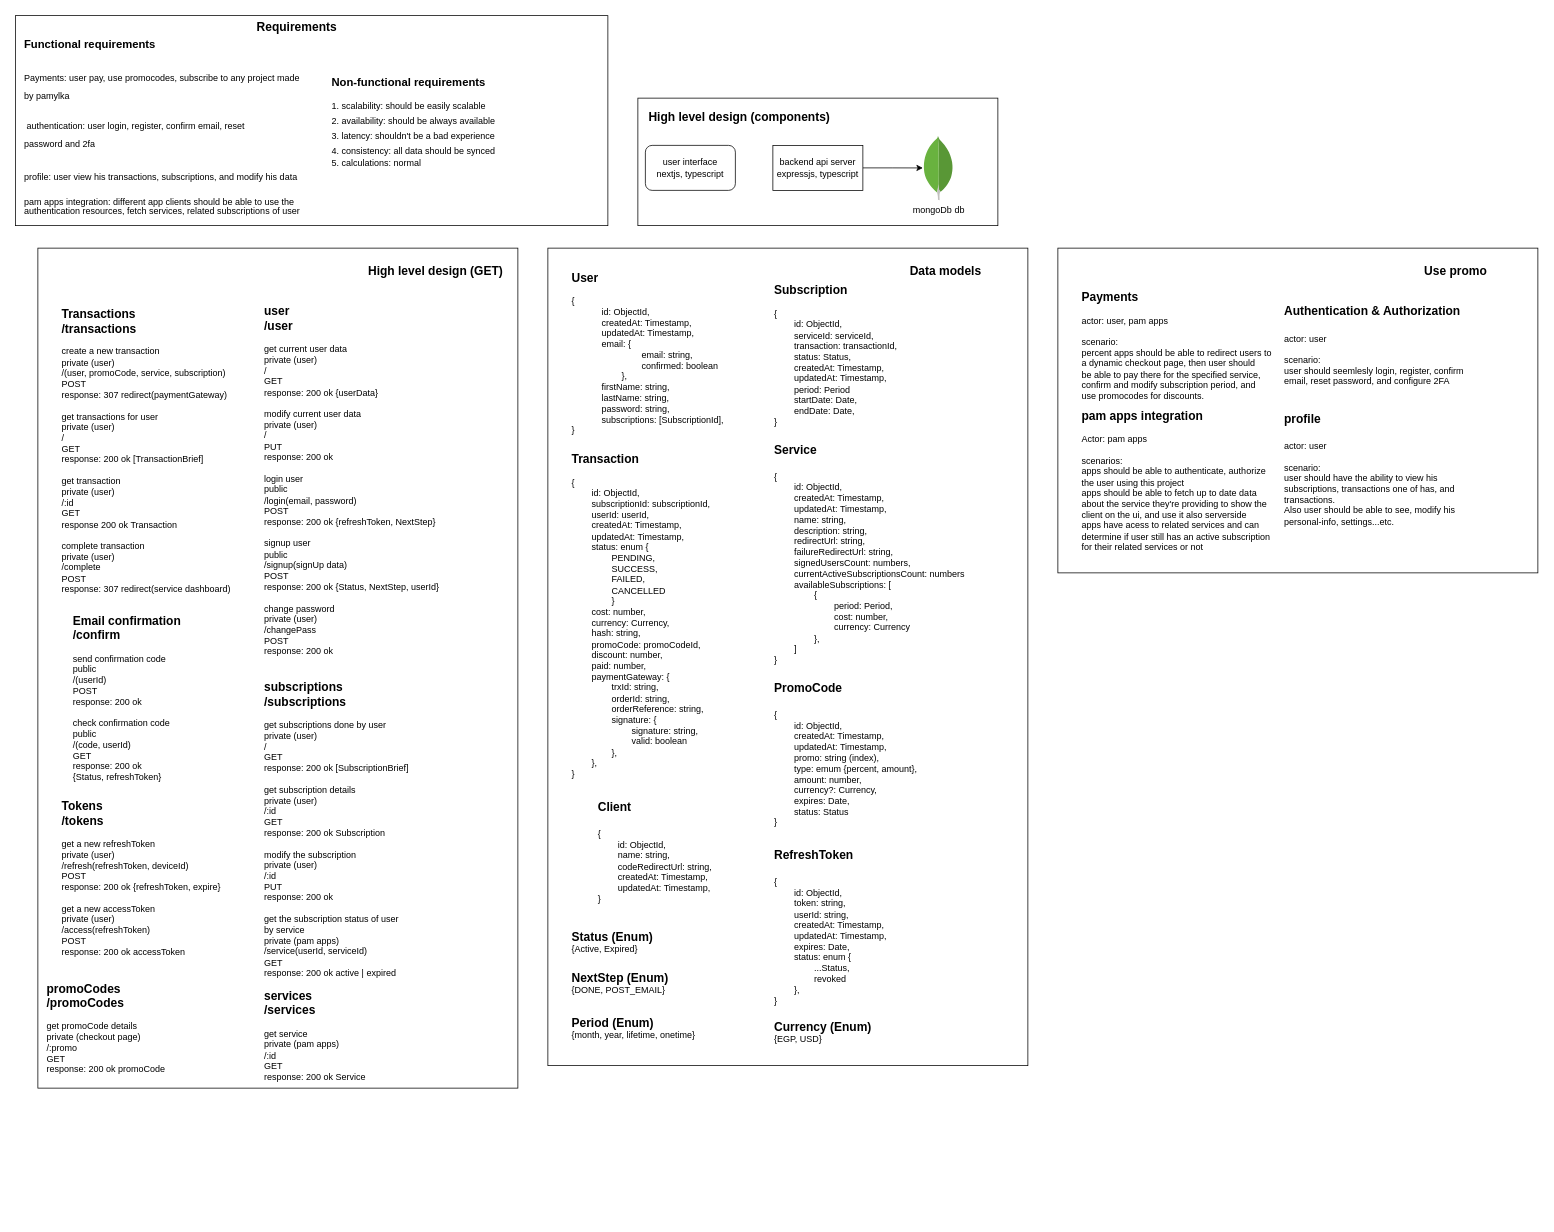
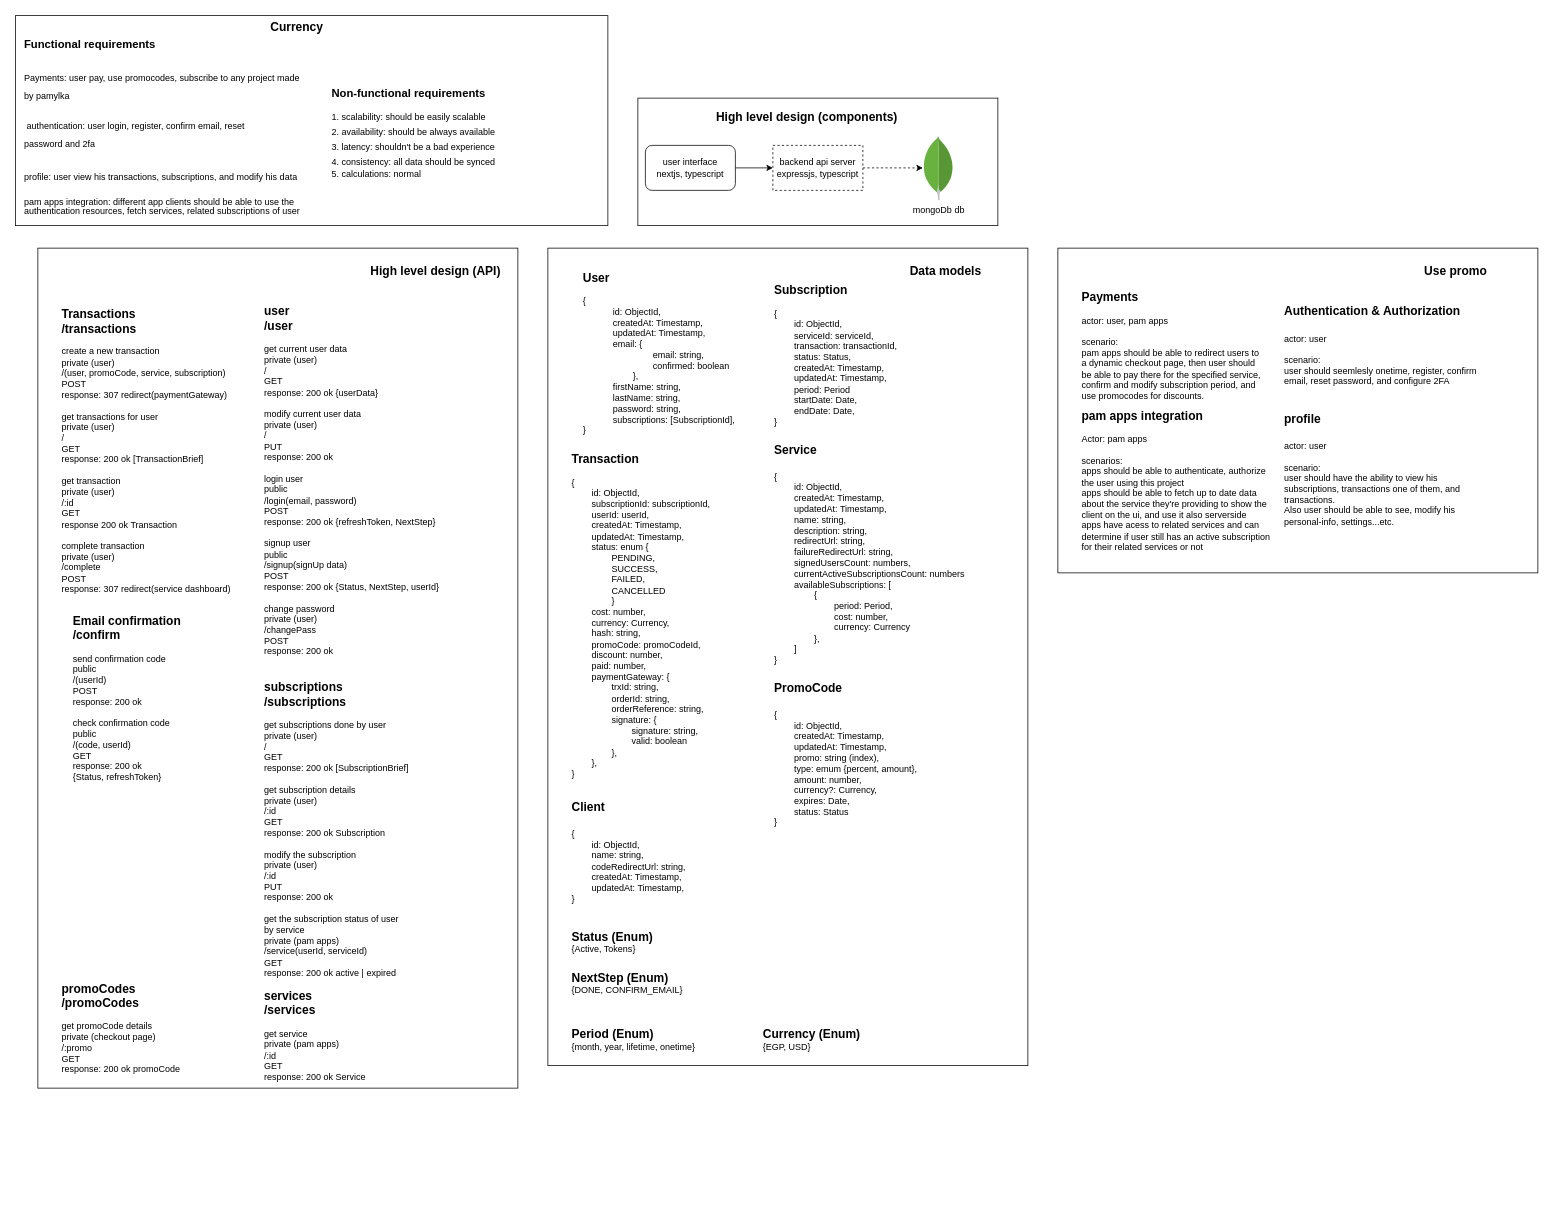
(297, 27) -> (297, 27)
(739, 117) -> (807, 117)
(462, 120) -> (462, 132)
none -> (766, 168)
(818, 168) -> (818, 168)
(890, 168) -> (890, 168)
(436, 270) -> (436, 270)
(1190, 345) -> (1185, 345)
(1384, 345) -> (1390, 345)
(657, 353) -> (668, 353)
(1382, 469) -> (1385, 469)
(664, 852) -> (638, 852)
(150, 878) -> none
(837, 927) -> none
(610, 942) -> (609, 942)
(615, 983) -> (622, 983)
(113, 1028) -> (128, 1028)
(642, 1028) -> (642, 1039)
(829, 1032) -> (818, 1039)
